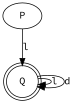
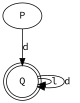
(26, 47) -> (26, 47)
